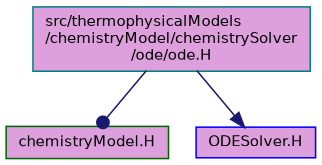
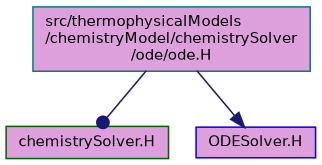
(87, 142) -> (87, 142)
